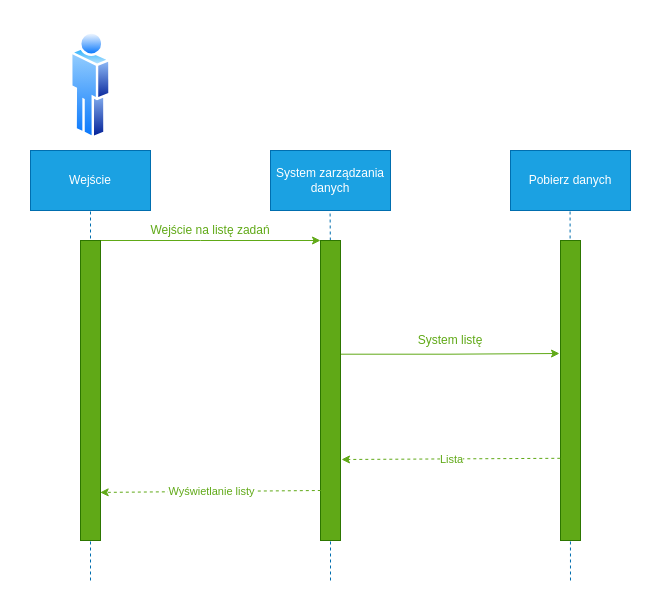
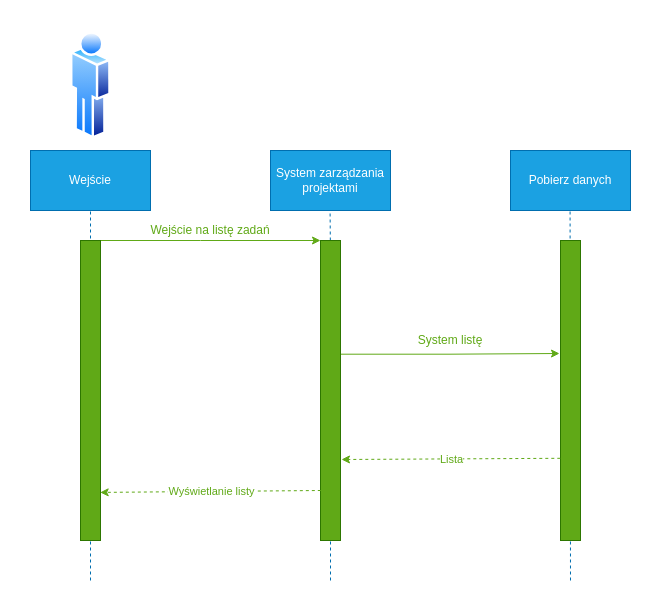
(331, 181) -> (331, 181)
